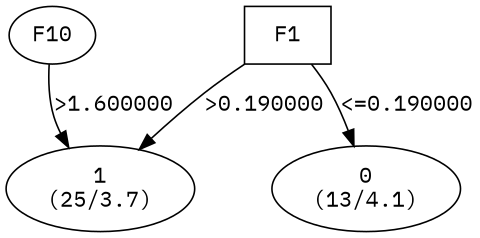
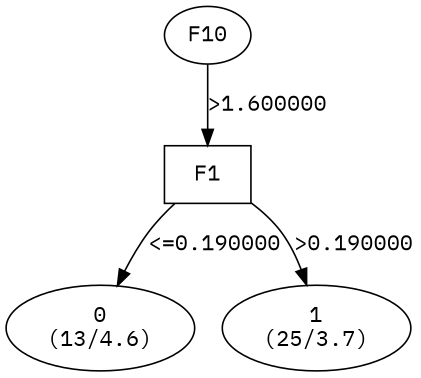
(50, 100) -> (208, 97)
(366, 189) -> (100, 328)
